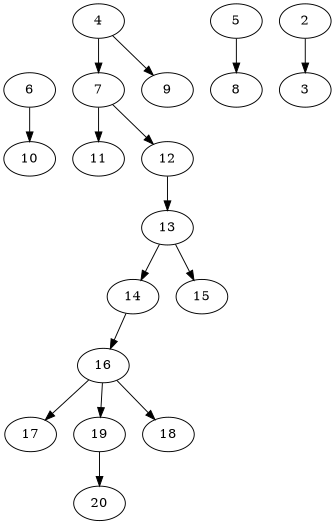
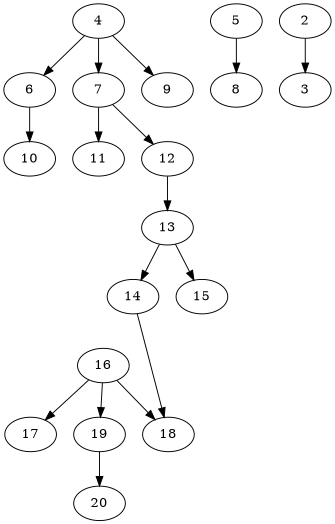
none -> (68, 52)
(120, 327) -> (149, 361)
